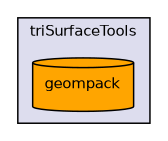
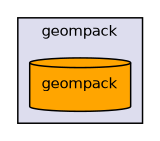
(84, 32) -> (80, 32)
